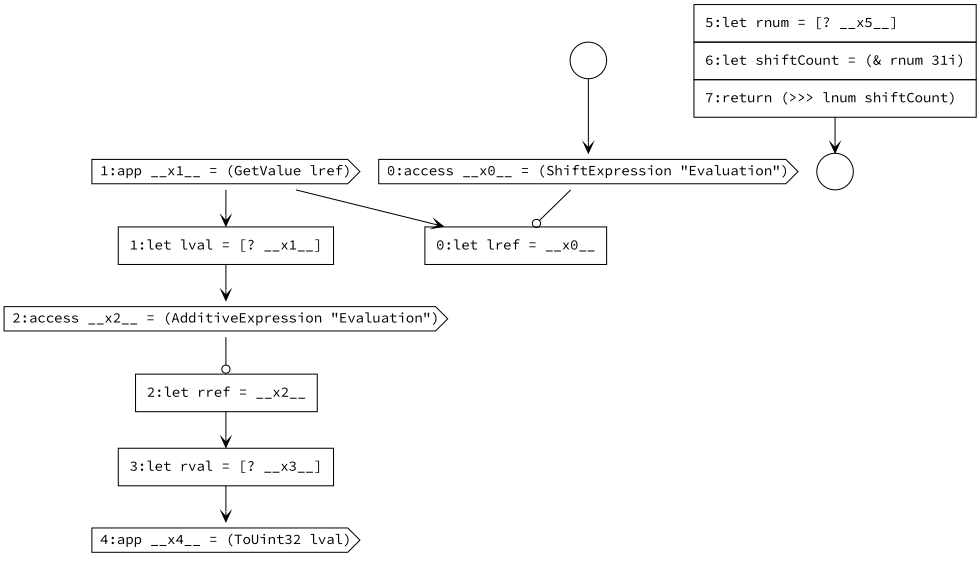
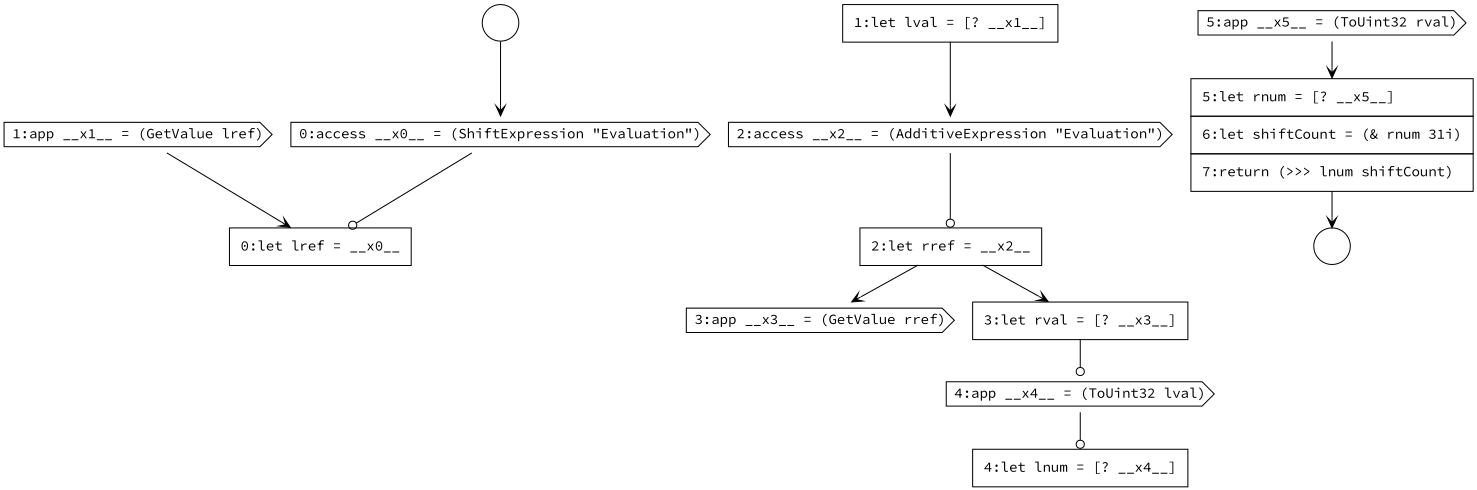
none -> (1332, 23)
(226, 203) -> none
none -> (820, 320)
none -> (1080, 468)
(226, 498) -> (1080, 353)
